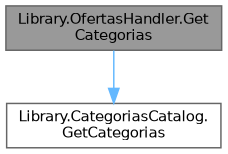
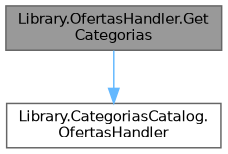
(114, 126) -> (114, 126)
